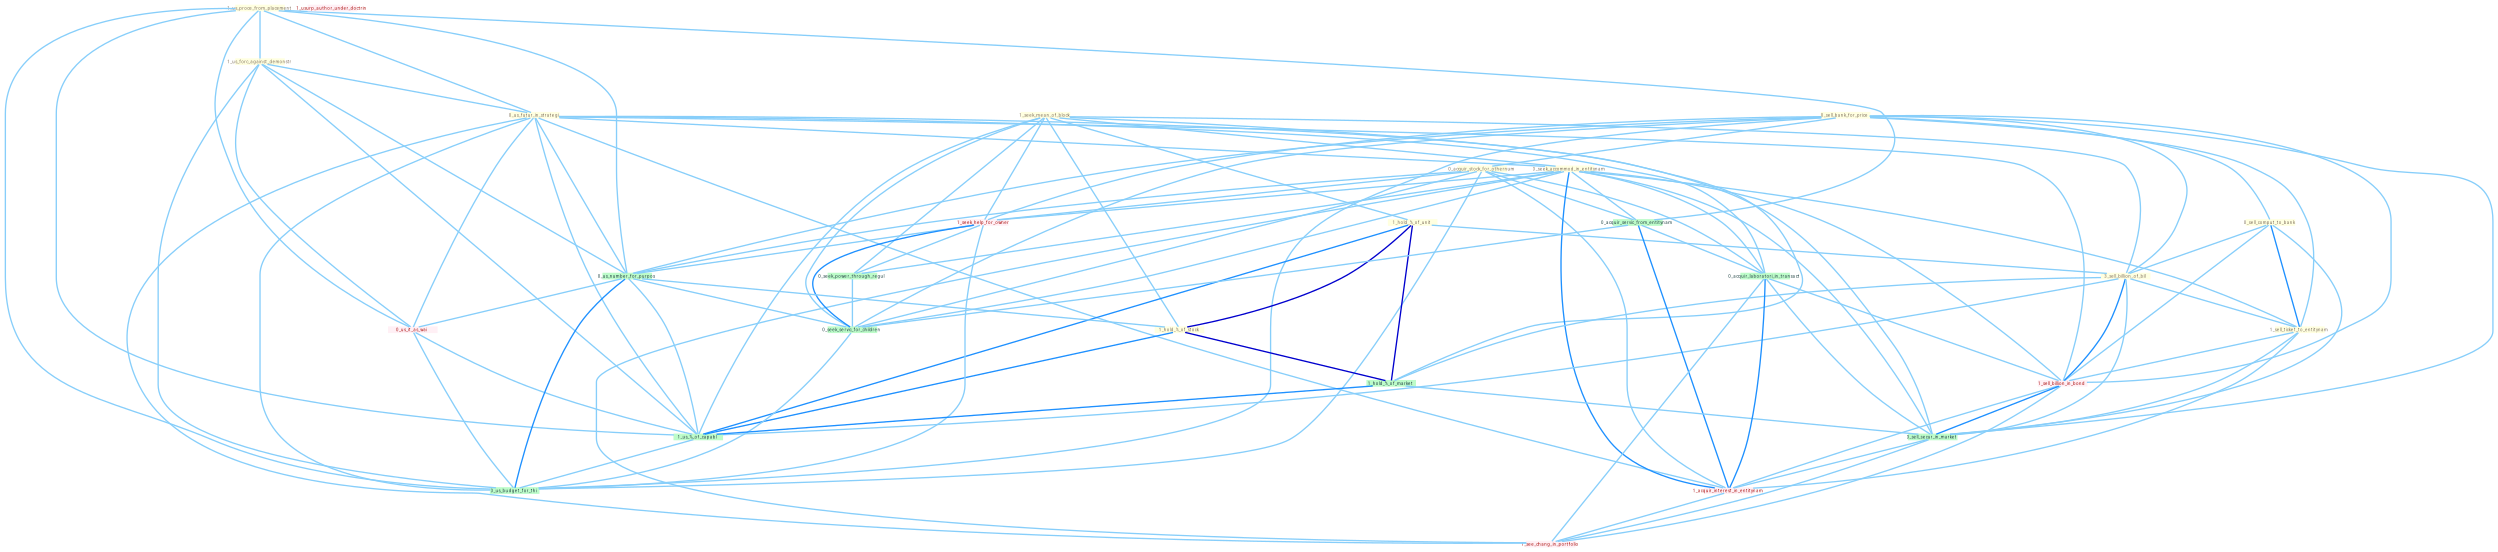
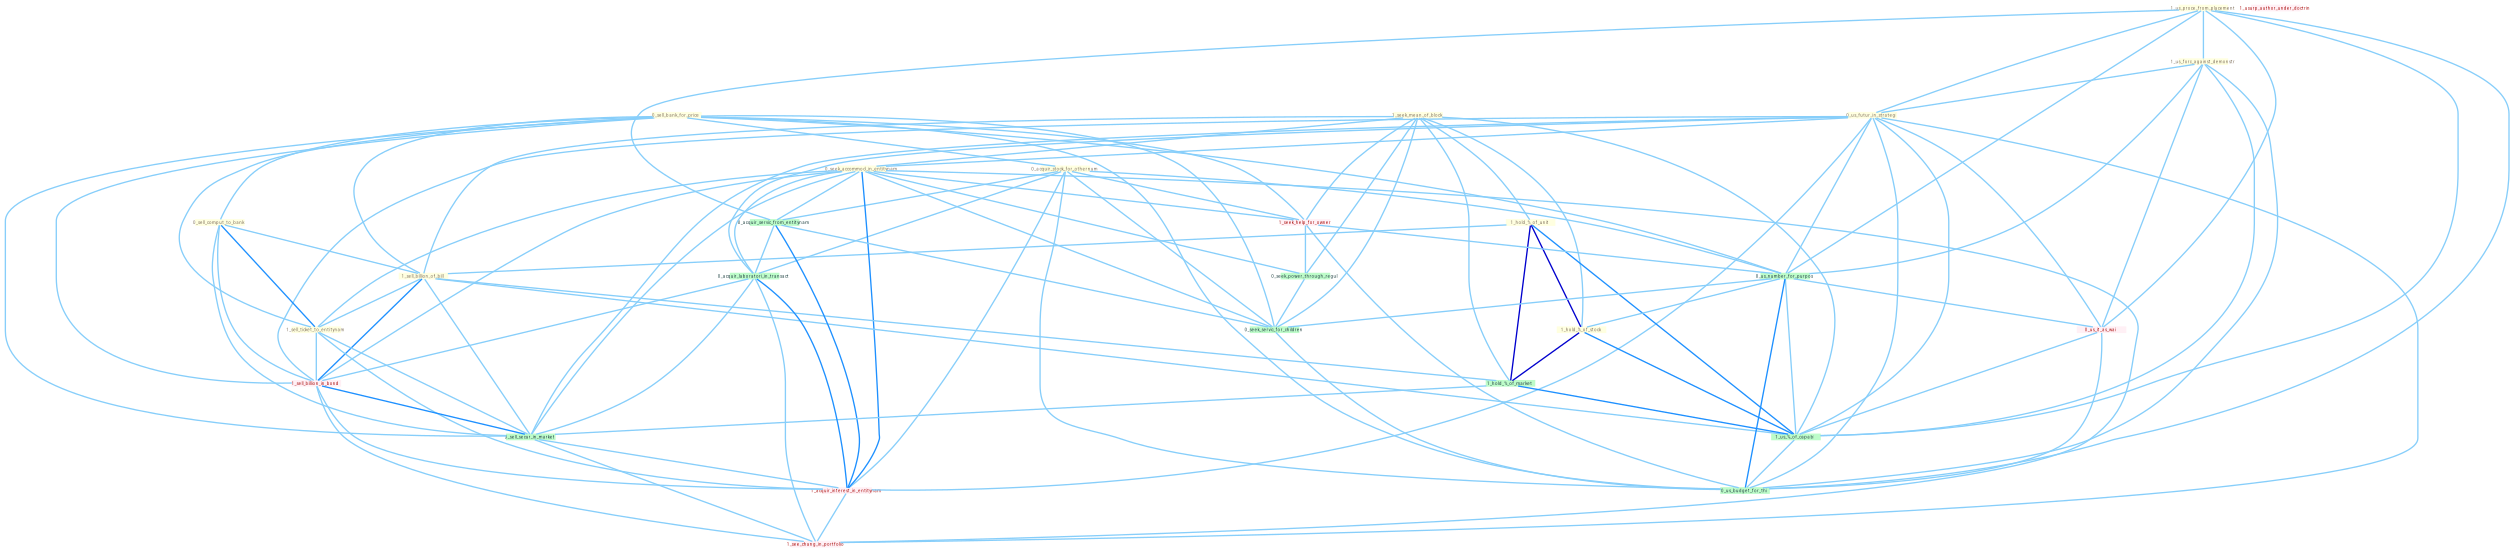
(858, 251) -> none
(2126, 276) -> (424, 276)
